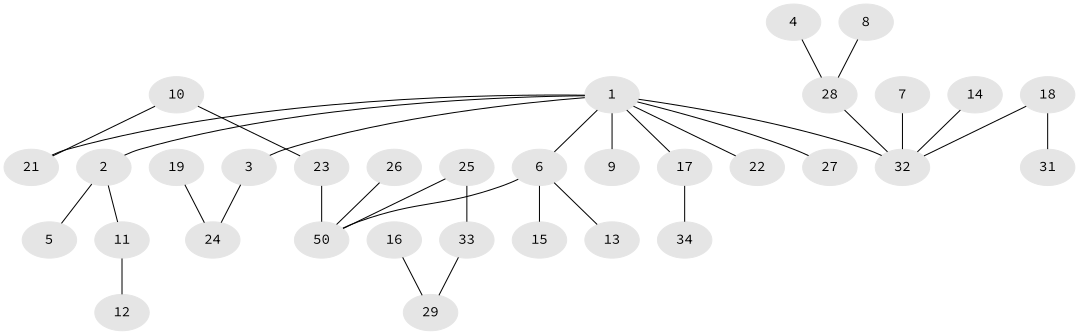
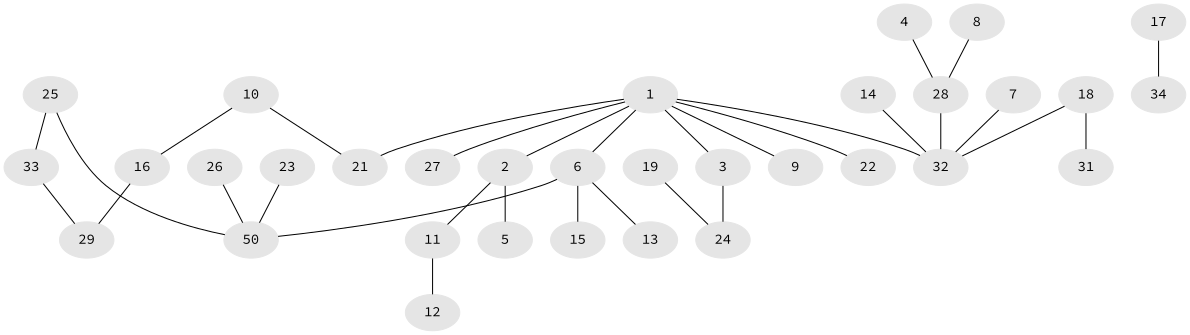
(648, 131) -> none
(252, 132) -> (197, 131)
